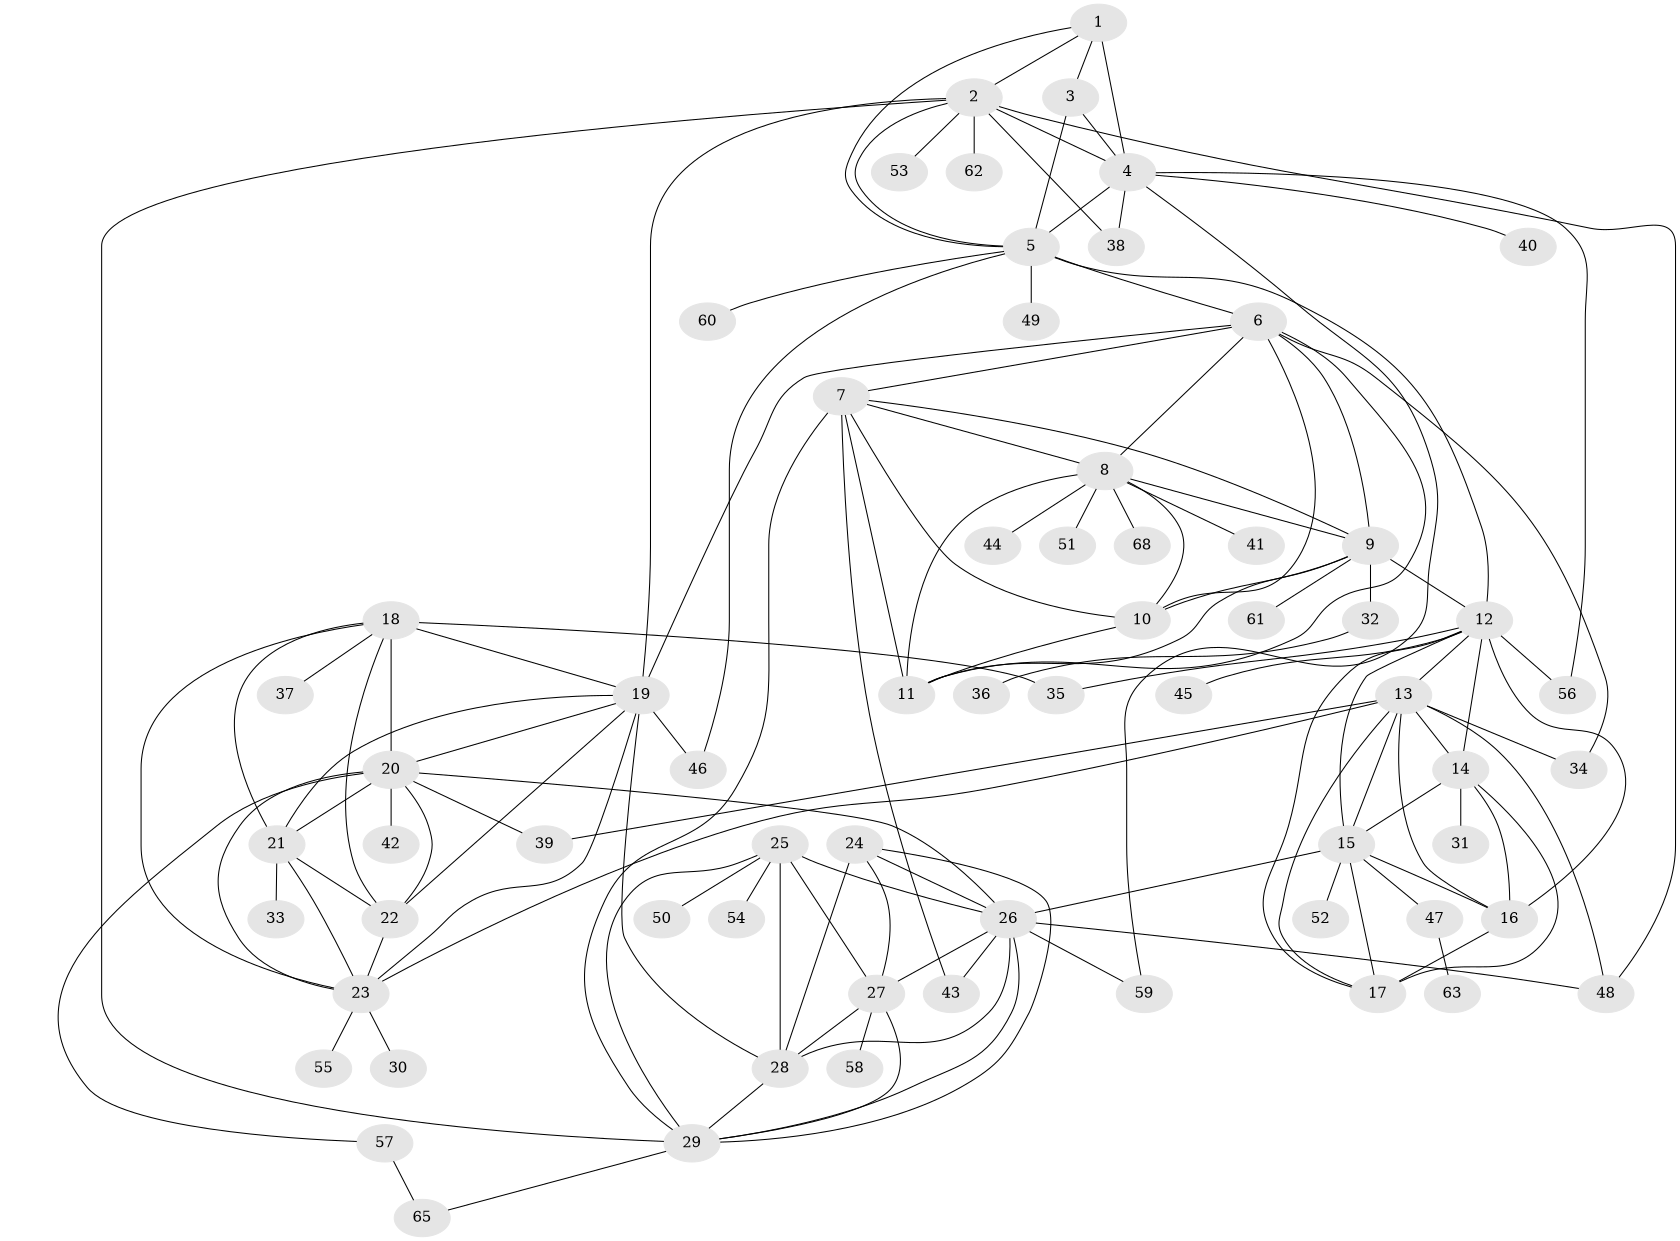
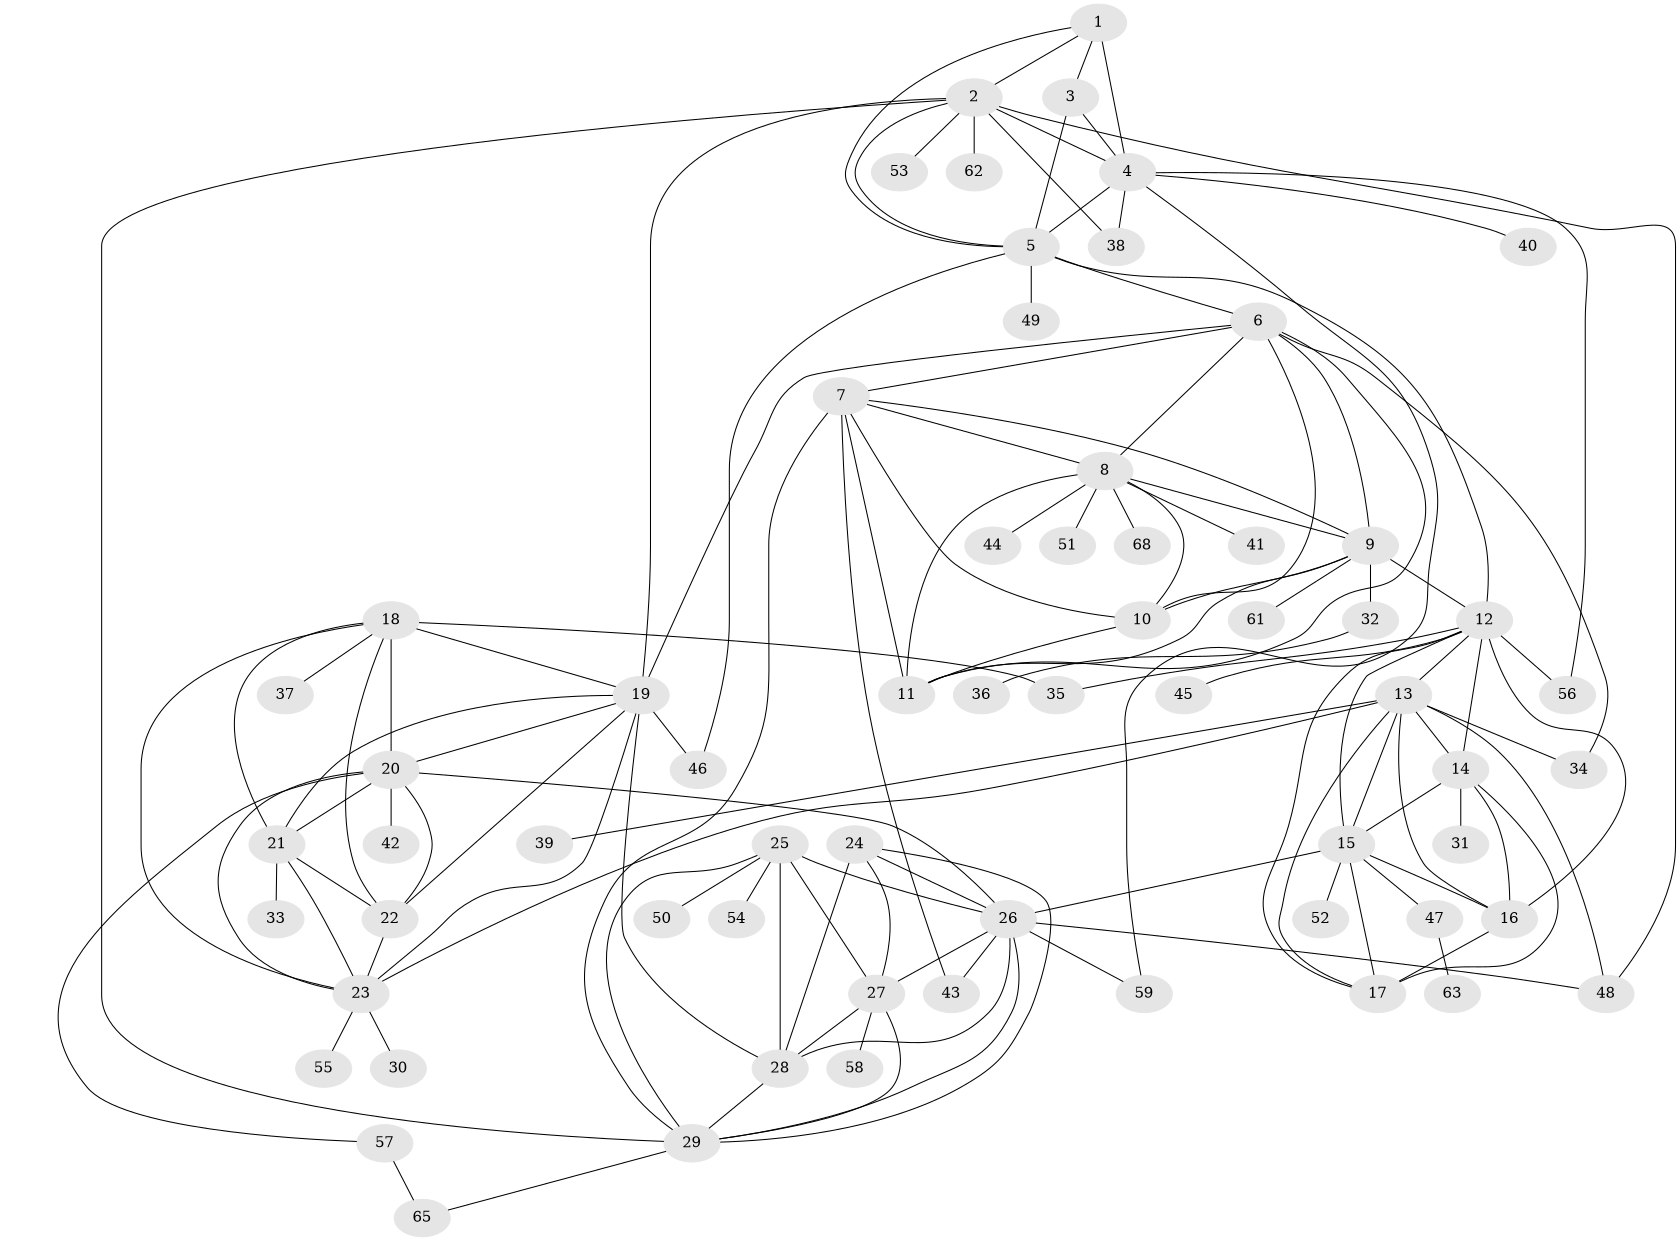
(708, 322) -> none
(468, 807) -> none
